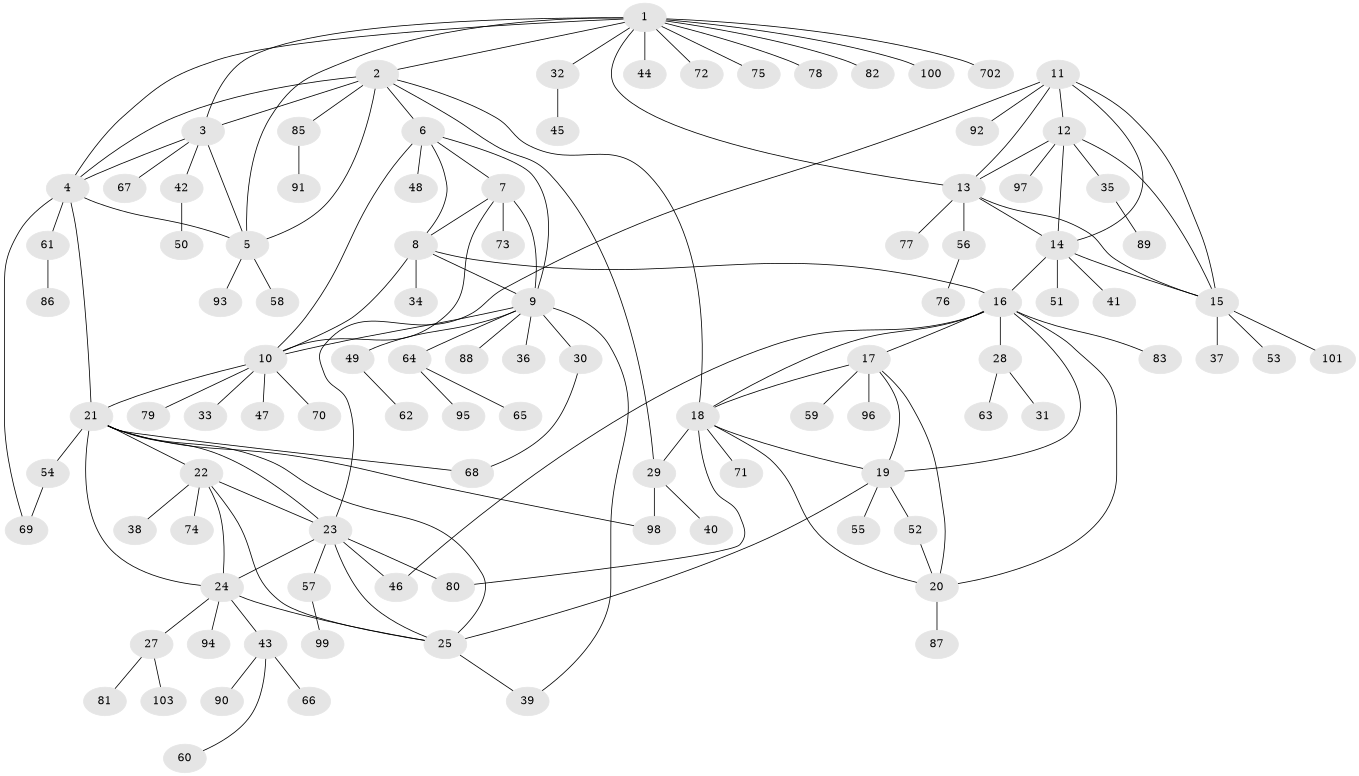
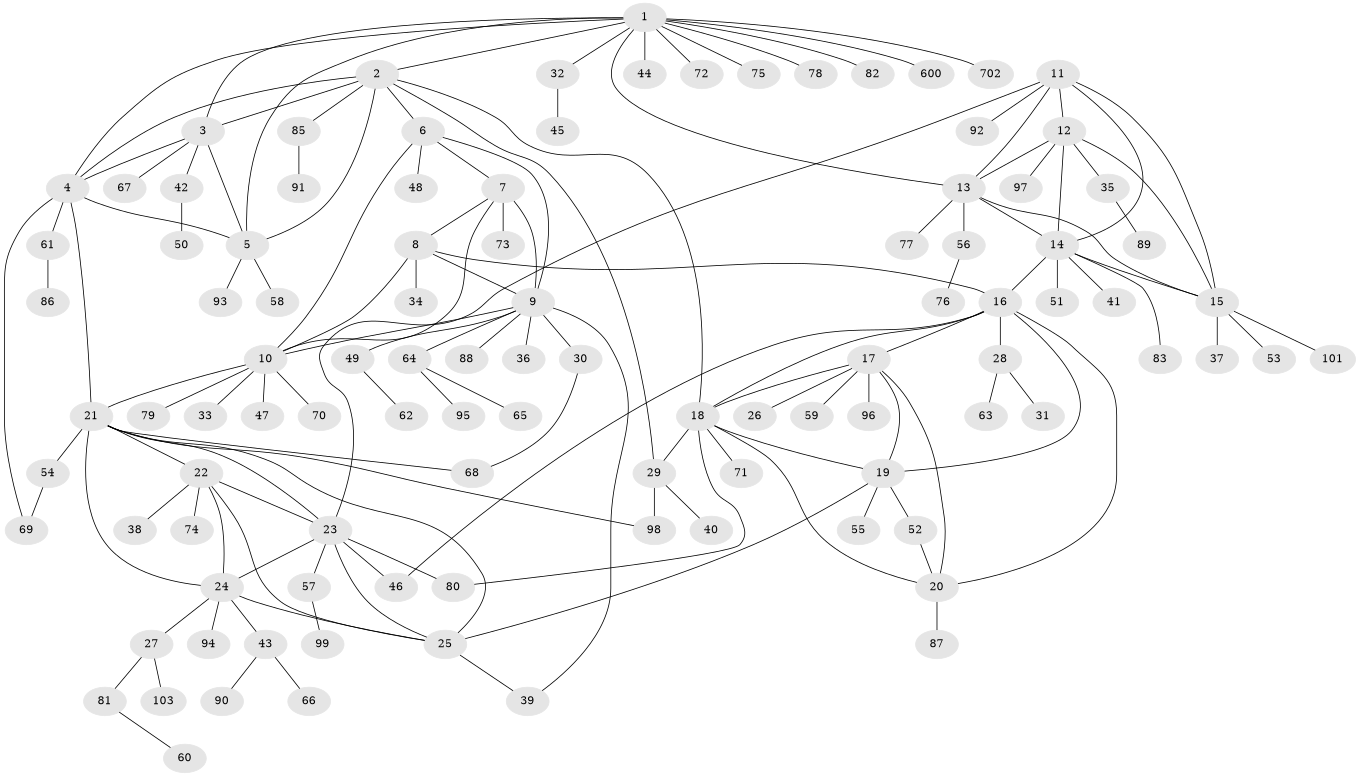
(931, 74) -> (931, 74)
(447, 190) -> none
(1080, 332) -> (1136, 284)
none -> (755, 416)
(251, 716) -> (145, 730)
